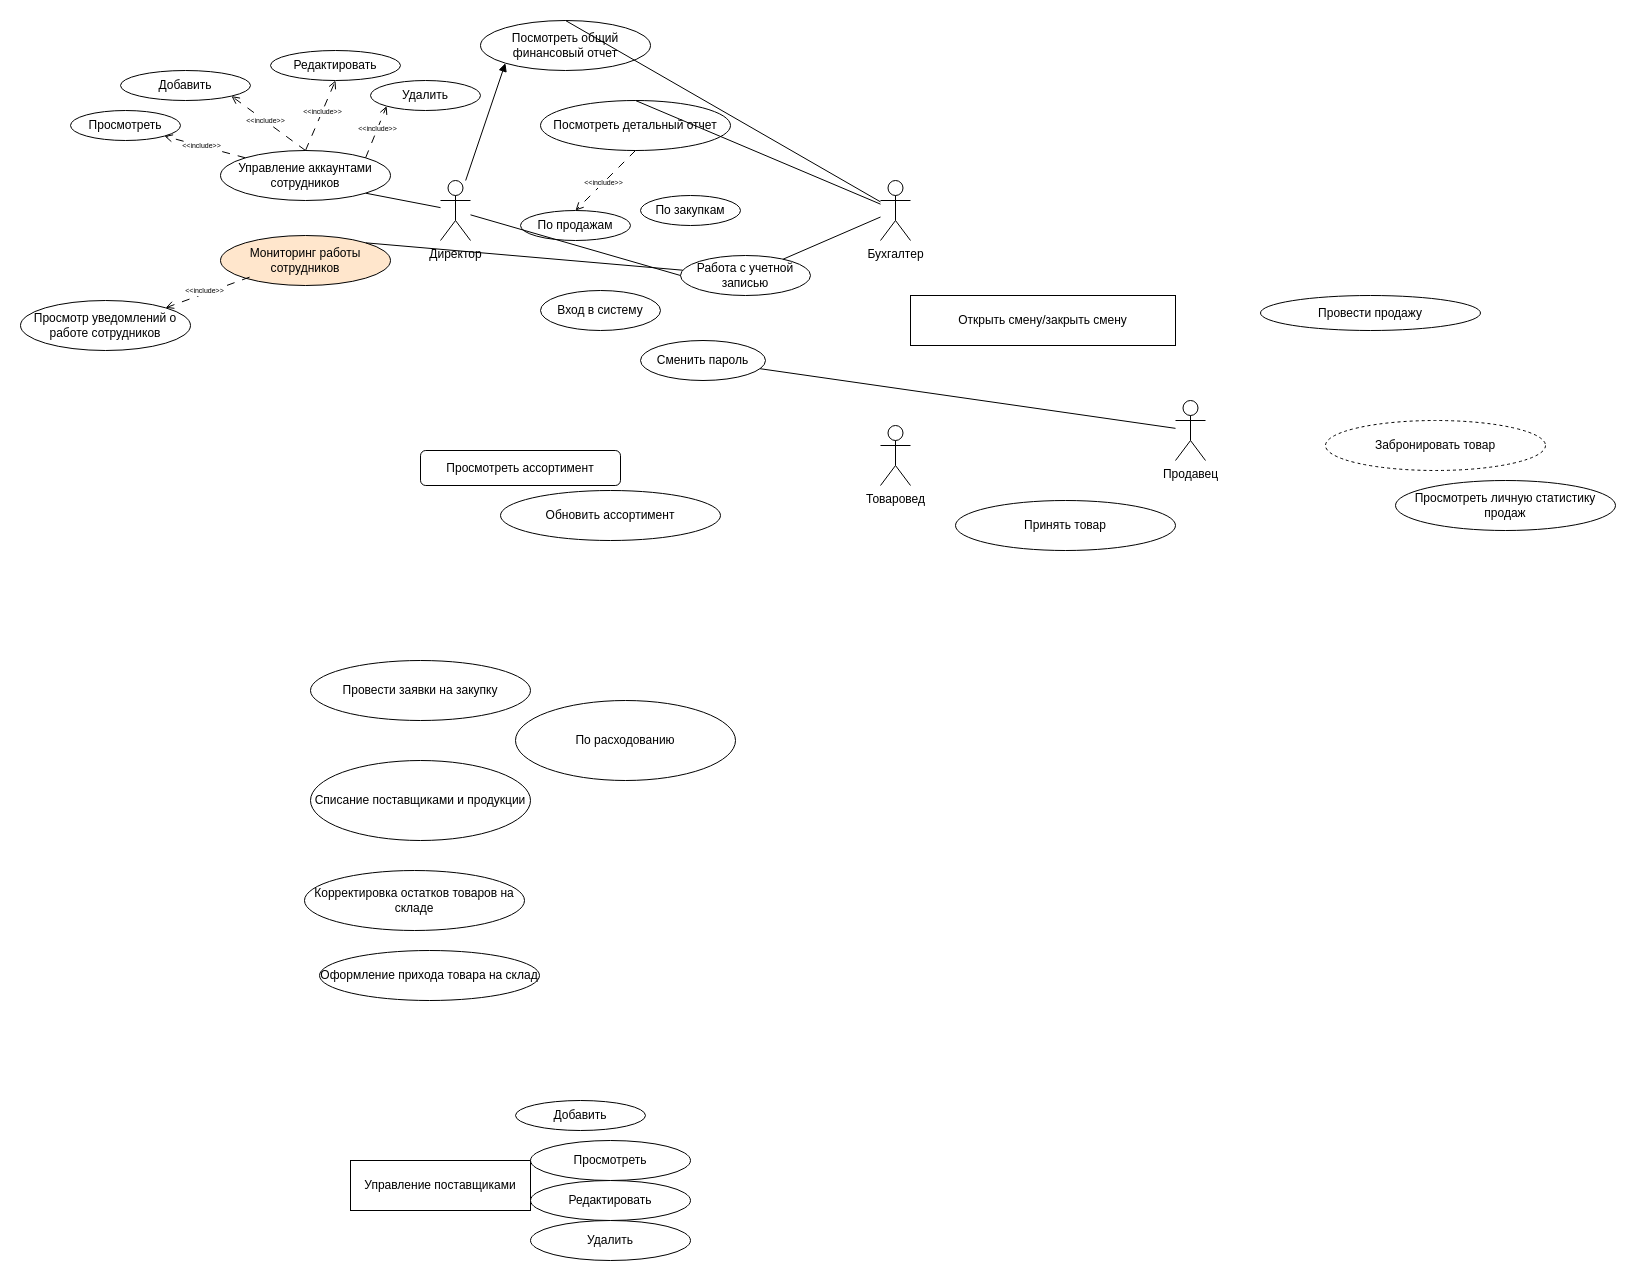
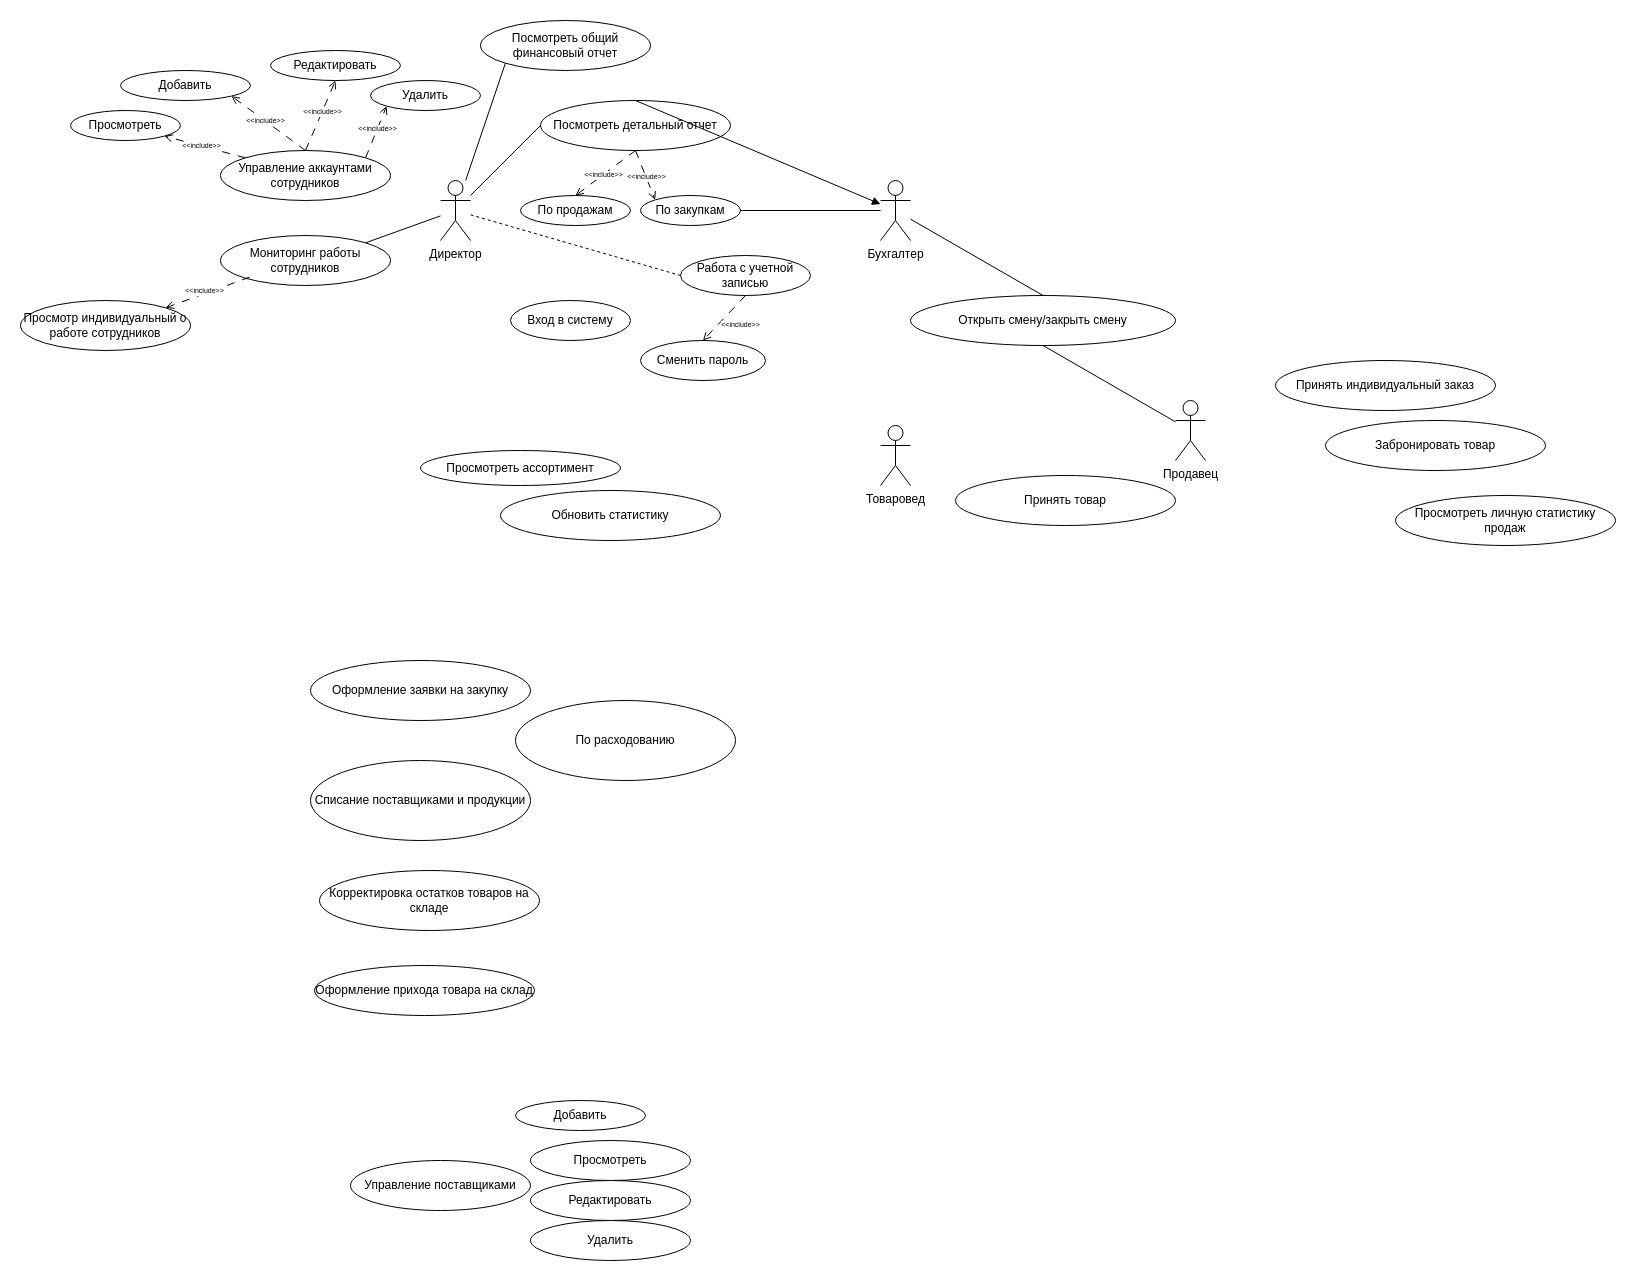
(502, 72) -> (504, 68)
(723, 111) -> none
none -> (506, 161)
none -> (645, 174)
(403, 200) -> none
(875, 202) -> (871, 200)
(576, 226) -> (576, 211)
(832, 238) -> (811, 211)
(560, 241) -> (560, 241)
(506, 255) -> (403, 230)
none -> (977, 257)
(306, 261) -> (306, 261)
(601, 311) -> (571, 321)
(1371, 313) -> none
none -> (724, 318)
(1043, 321) -> (1043, 321)
(106, 326) -> (106, 326)
none -> (1386, 386)
(968, 399) -> (1109, 384)
(1436, 446) -> (1436, 446)
(521, 468) -> (521, 468)
(1506, 506) -> (1506, 521)
(611, 516) -> (611, 516)
(1066, 526) -> (1066, 501)
(421, 691) -> (421, 691)
(415, 901) -> (430, 901)
(430, 976) -> (425, 991)
(441, 1186) -> (441, 1186)
